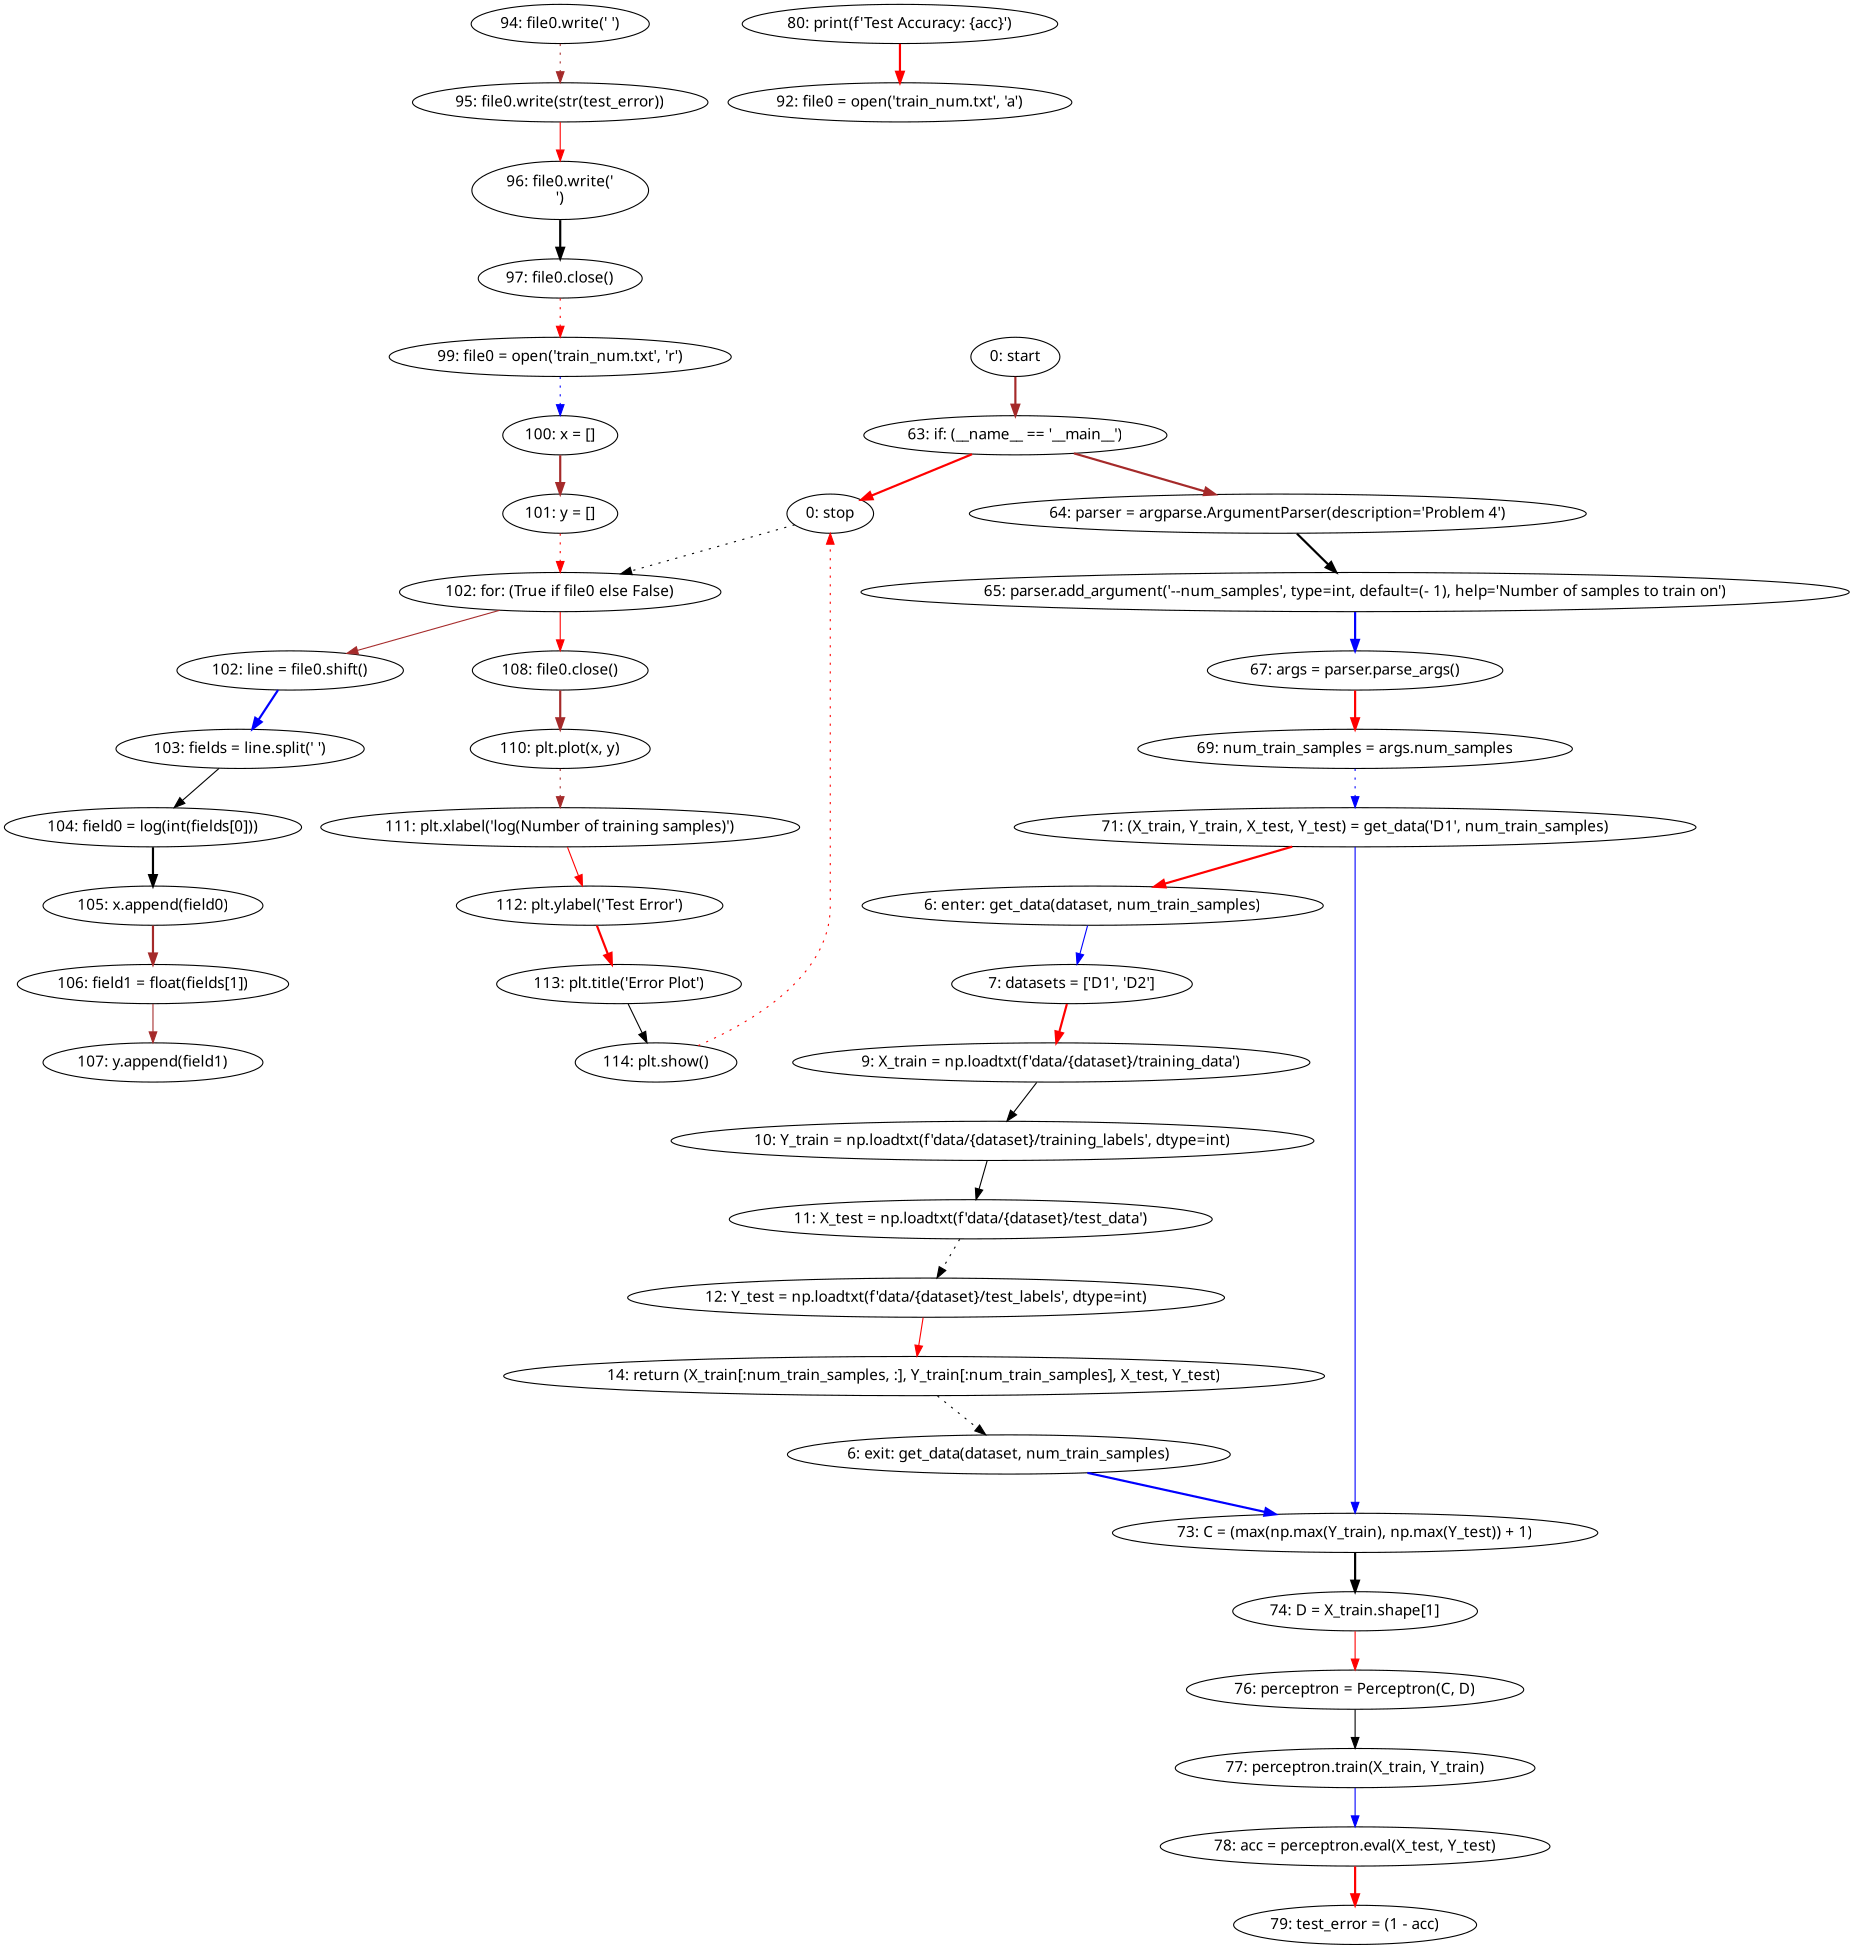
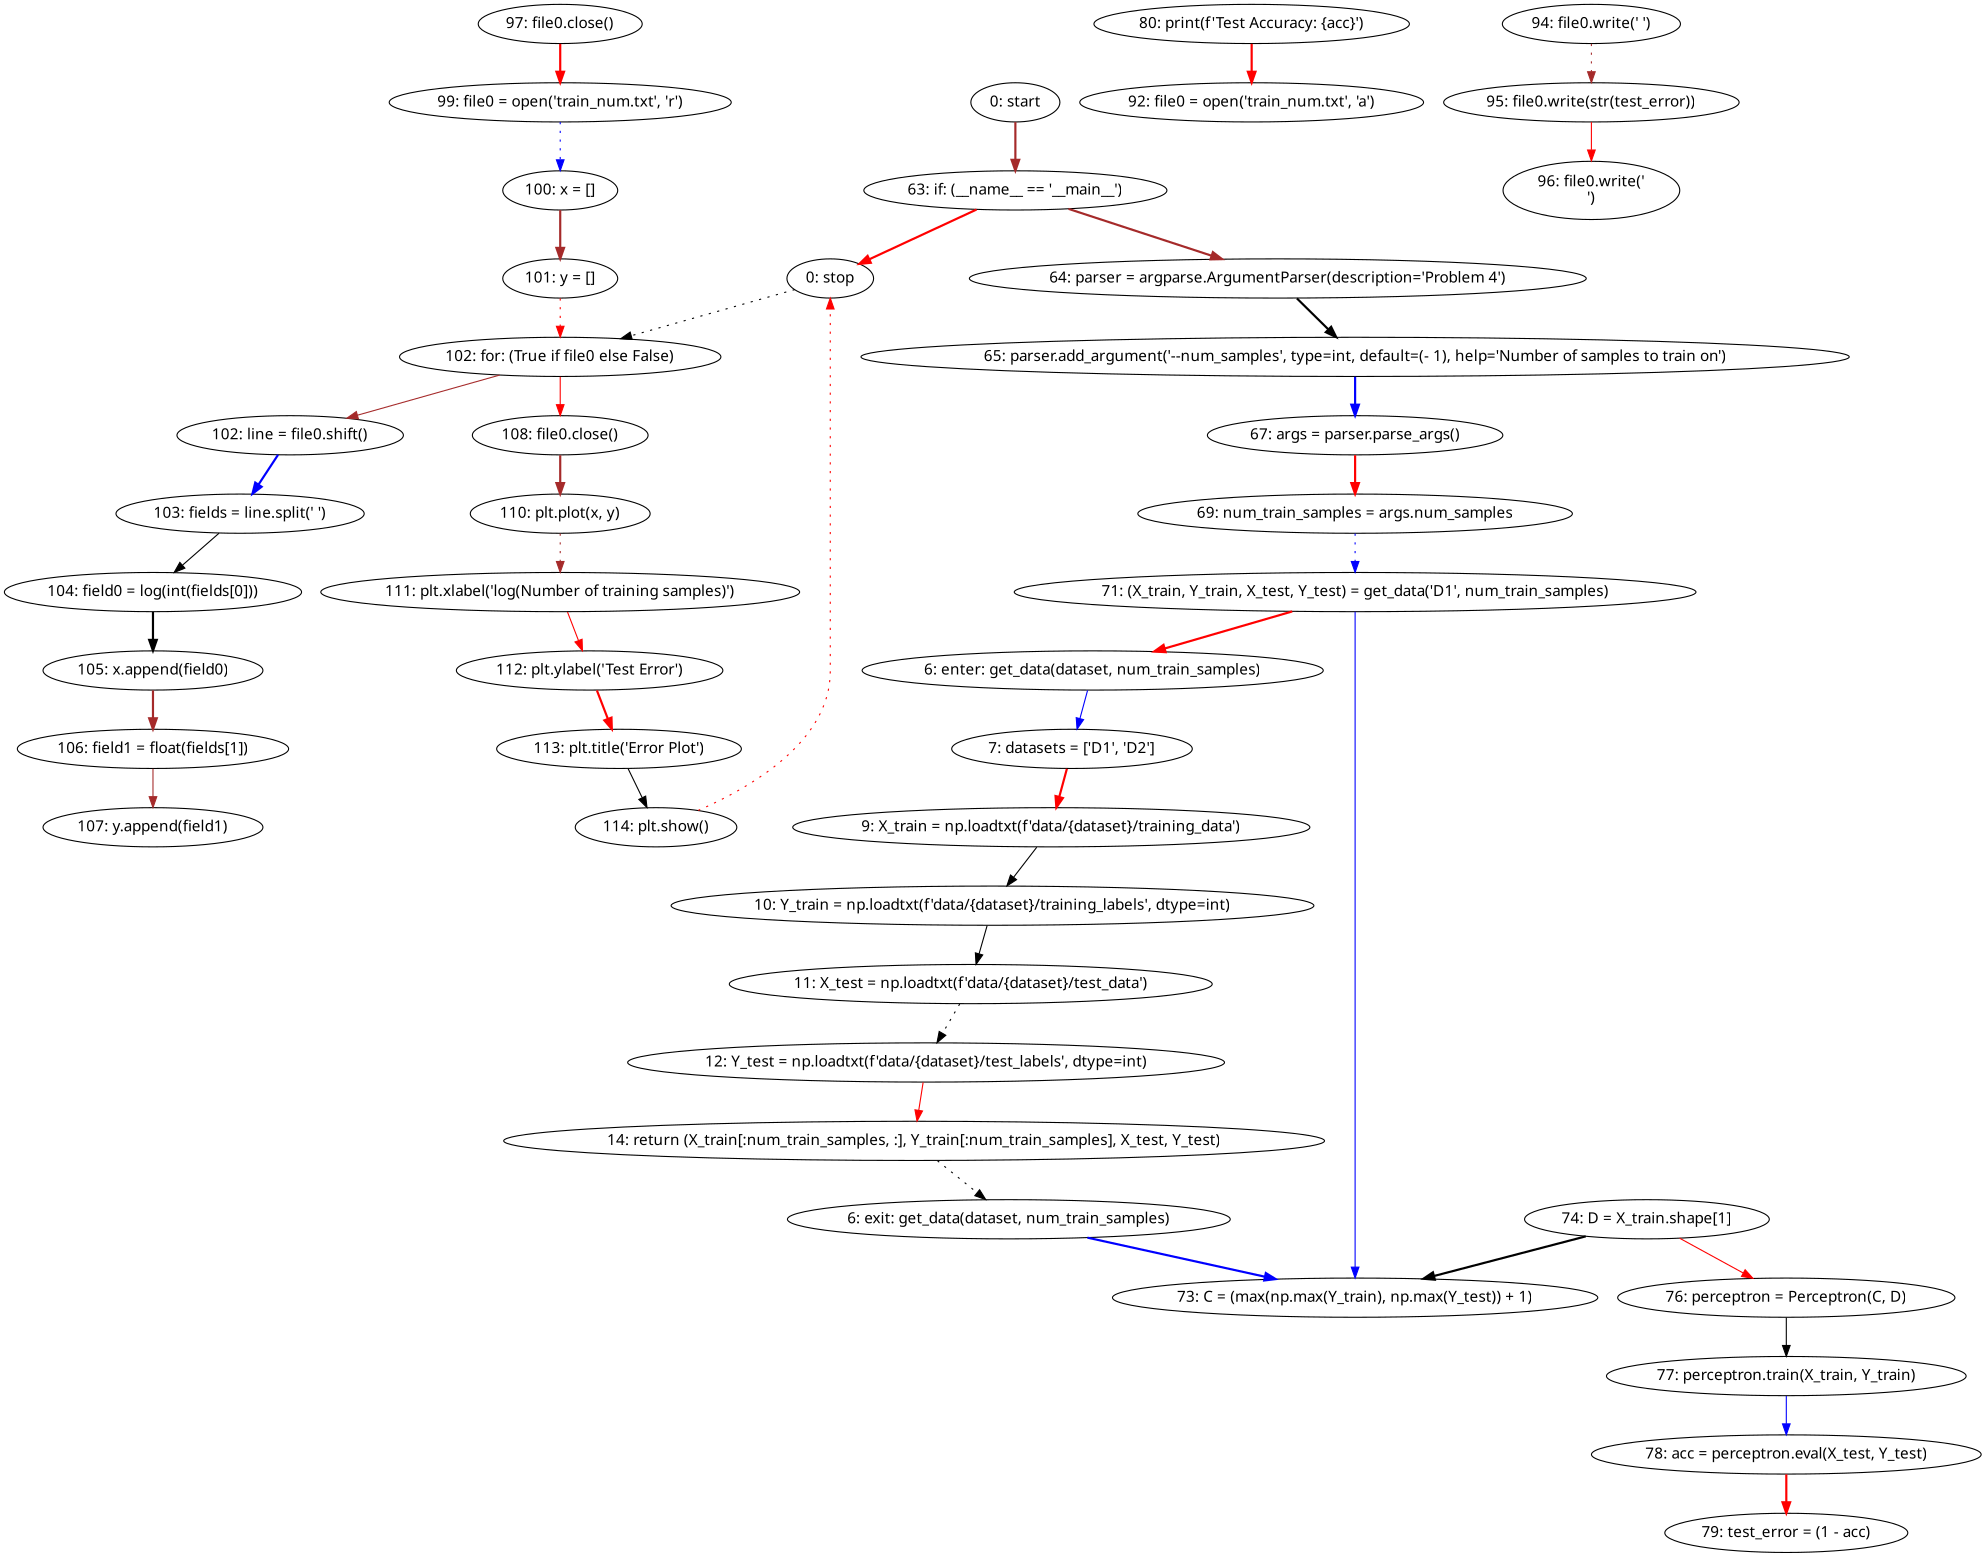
(560, 234) -> none
(560, 312) -> (560, 58)
(1355, 1567) -> (1510, 1256)
